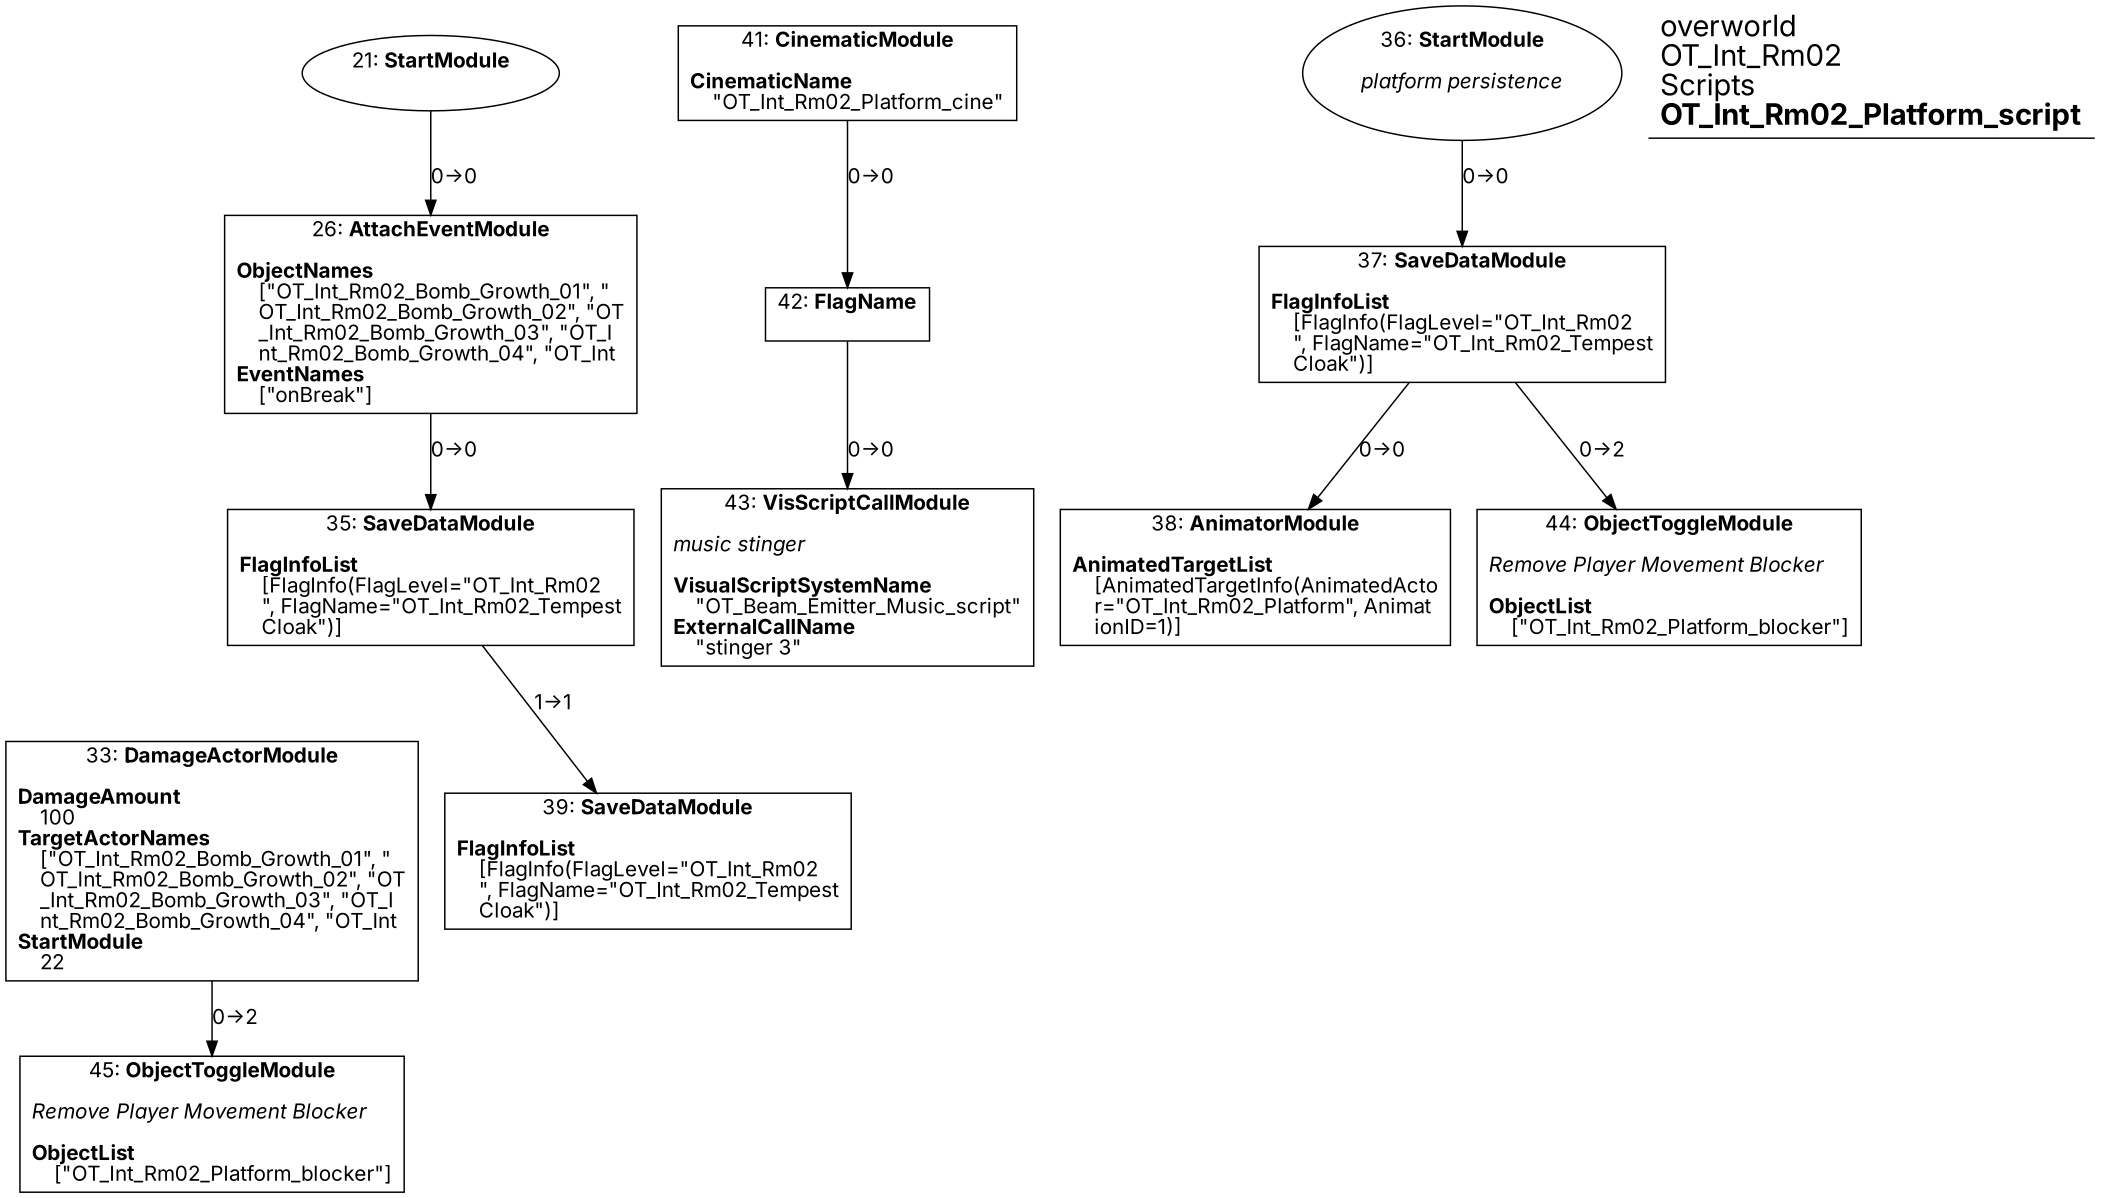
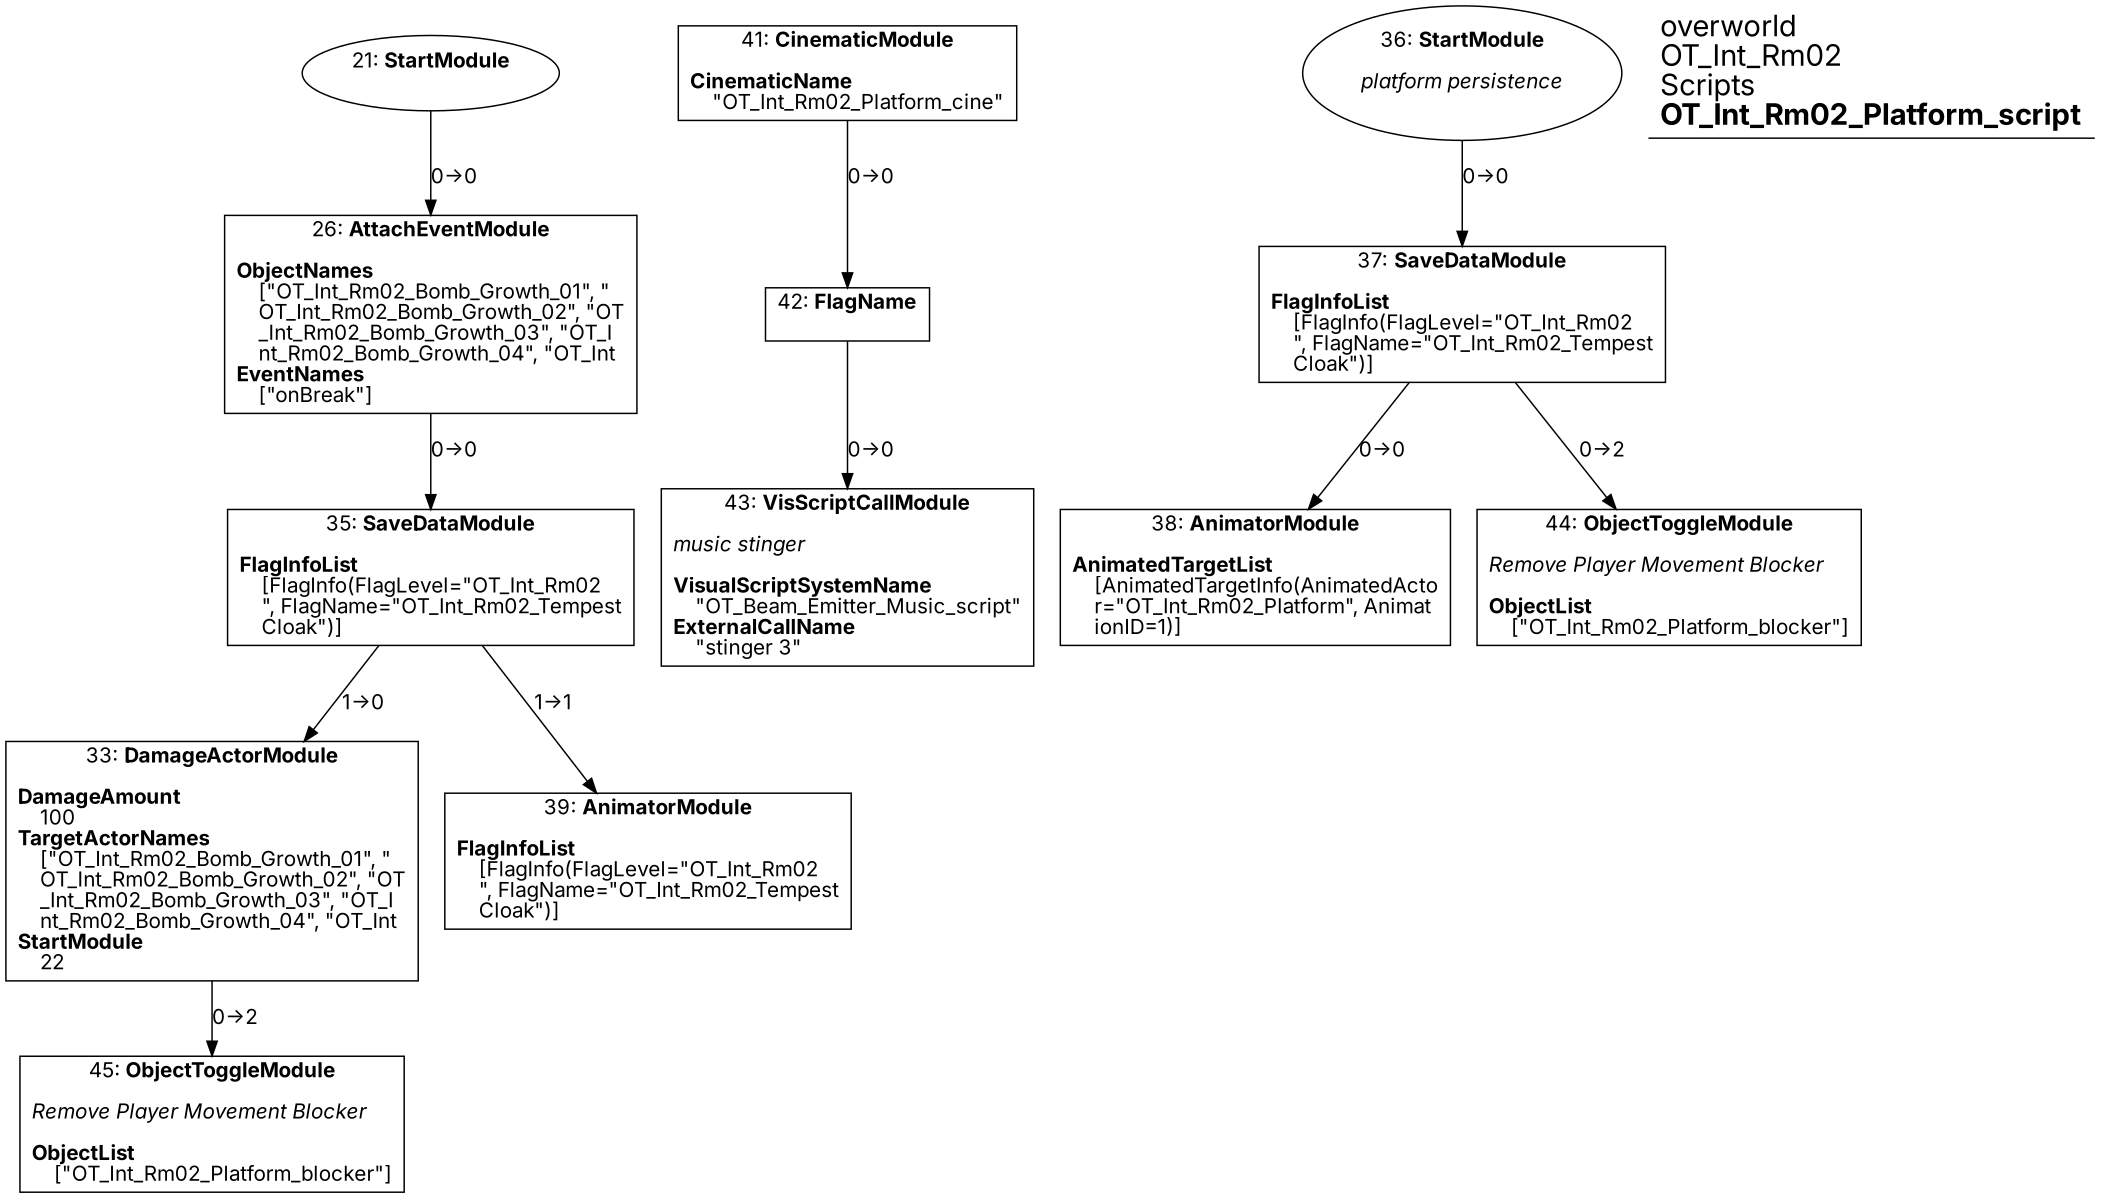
none -> (346, 687)
(667, 808) -> (667, 808)
